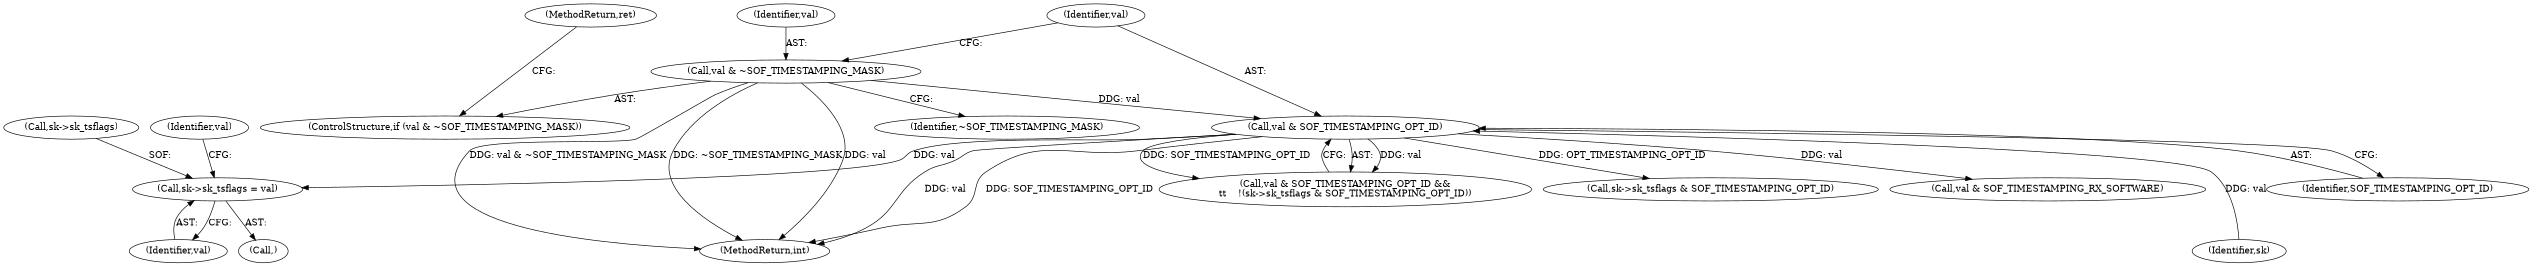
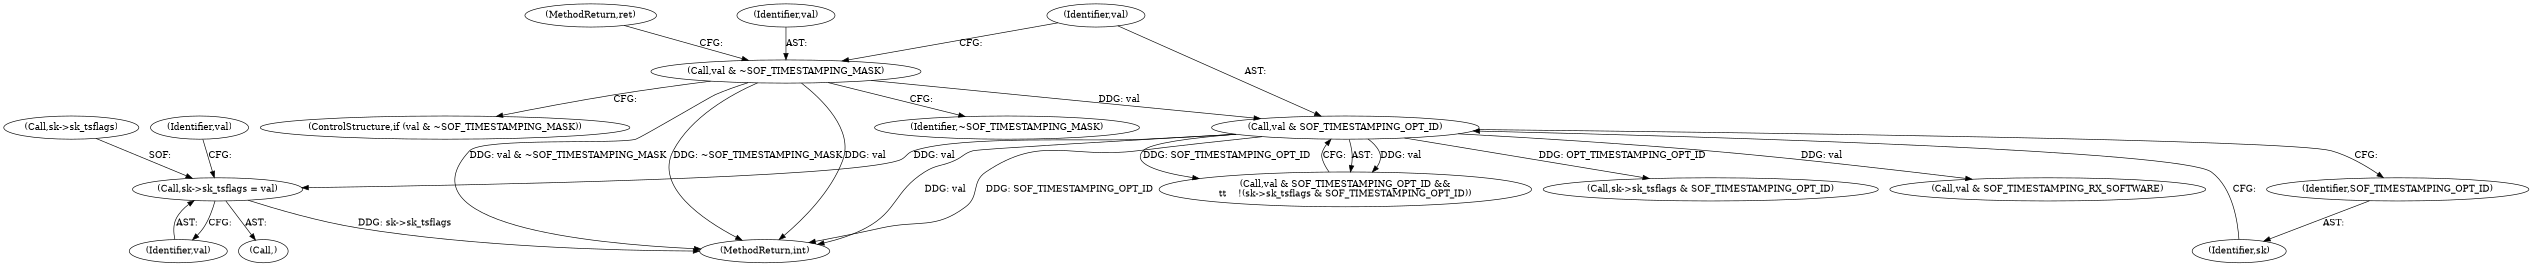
(521, 69) -> (683, 42)
(627, 100) -> (627, 100)
(1926, 134) -> (2320, 220)
(2246, 189) -> (2246, 189)
none -> (469, 241)
